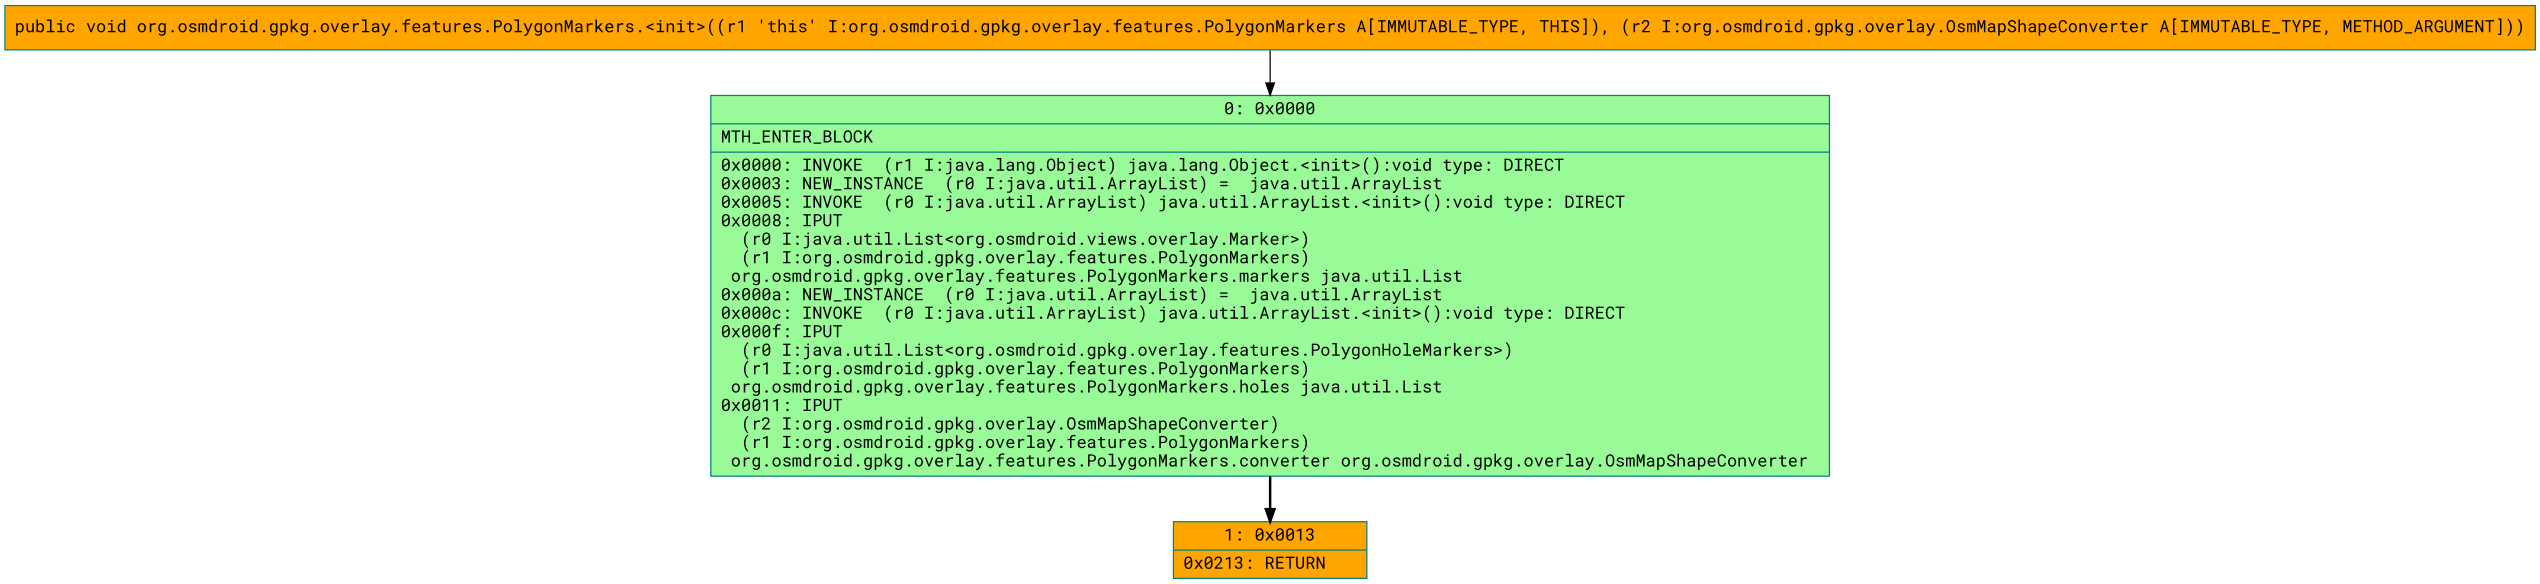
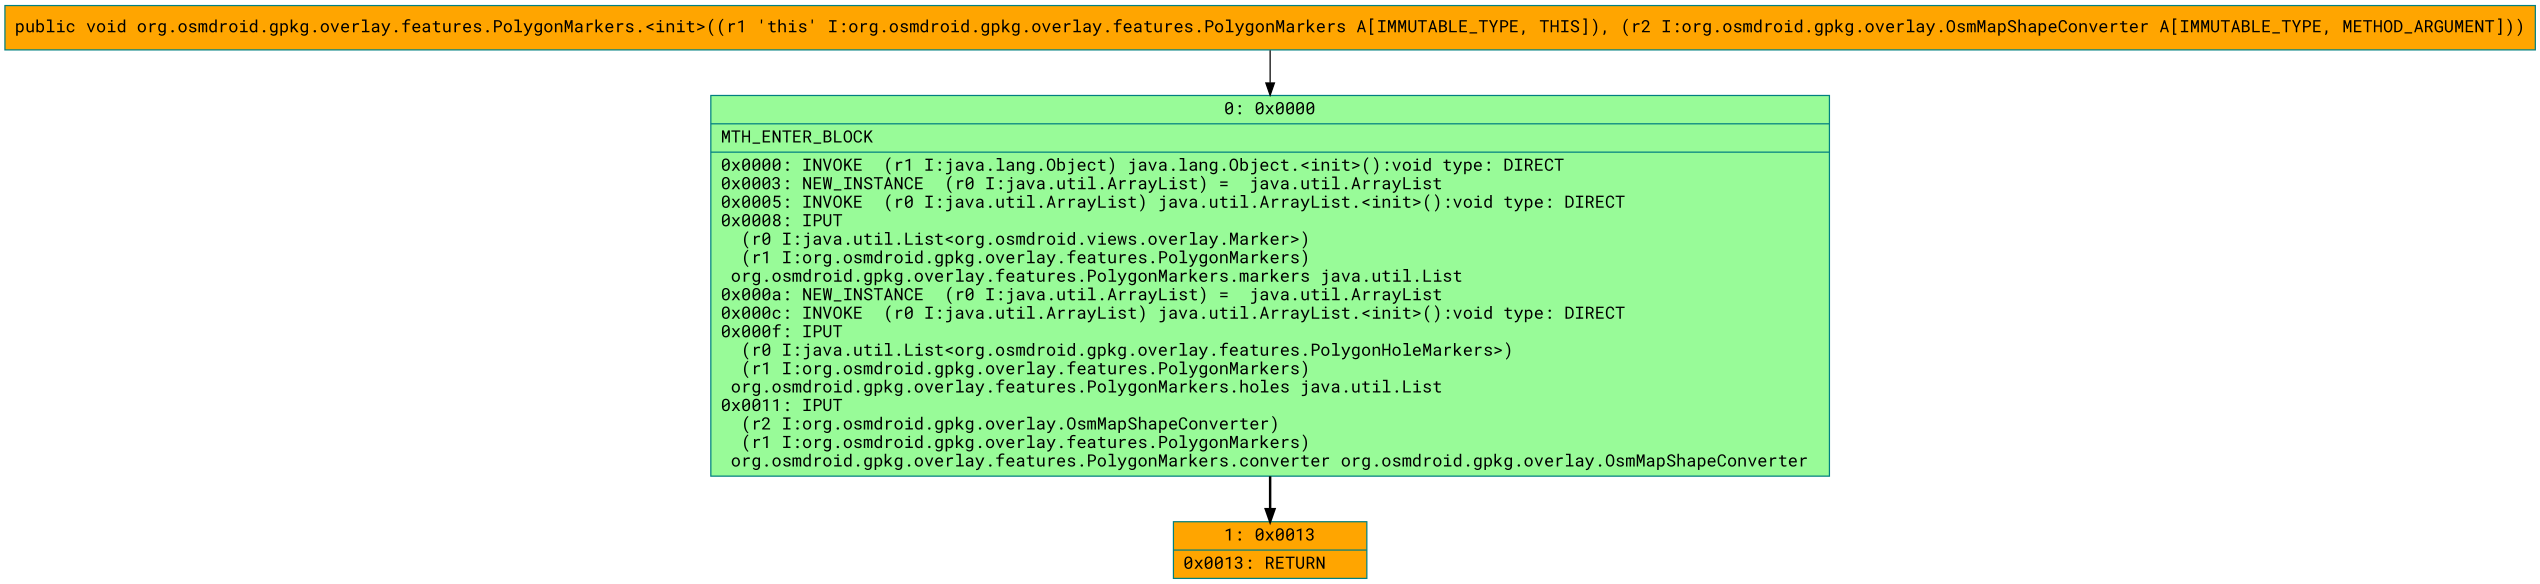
(1270, 564) -> (1270, 564)
